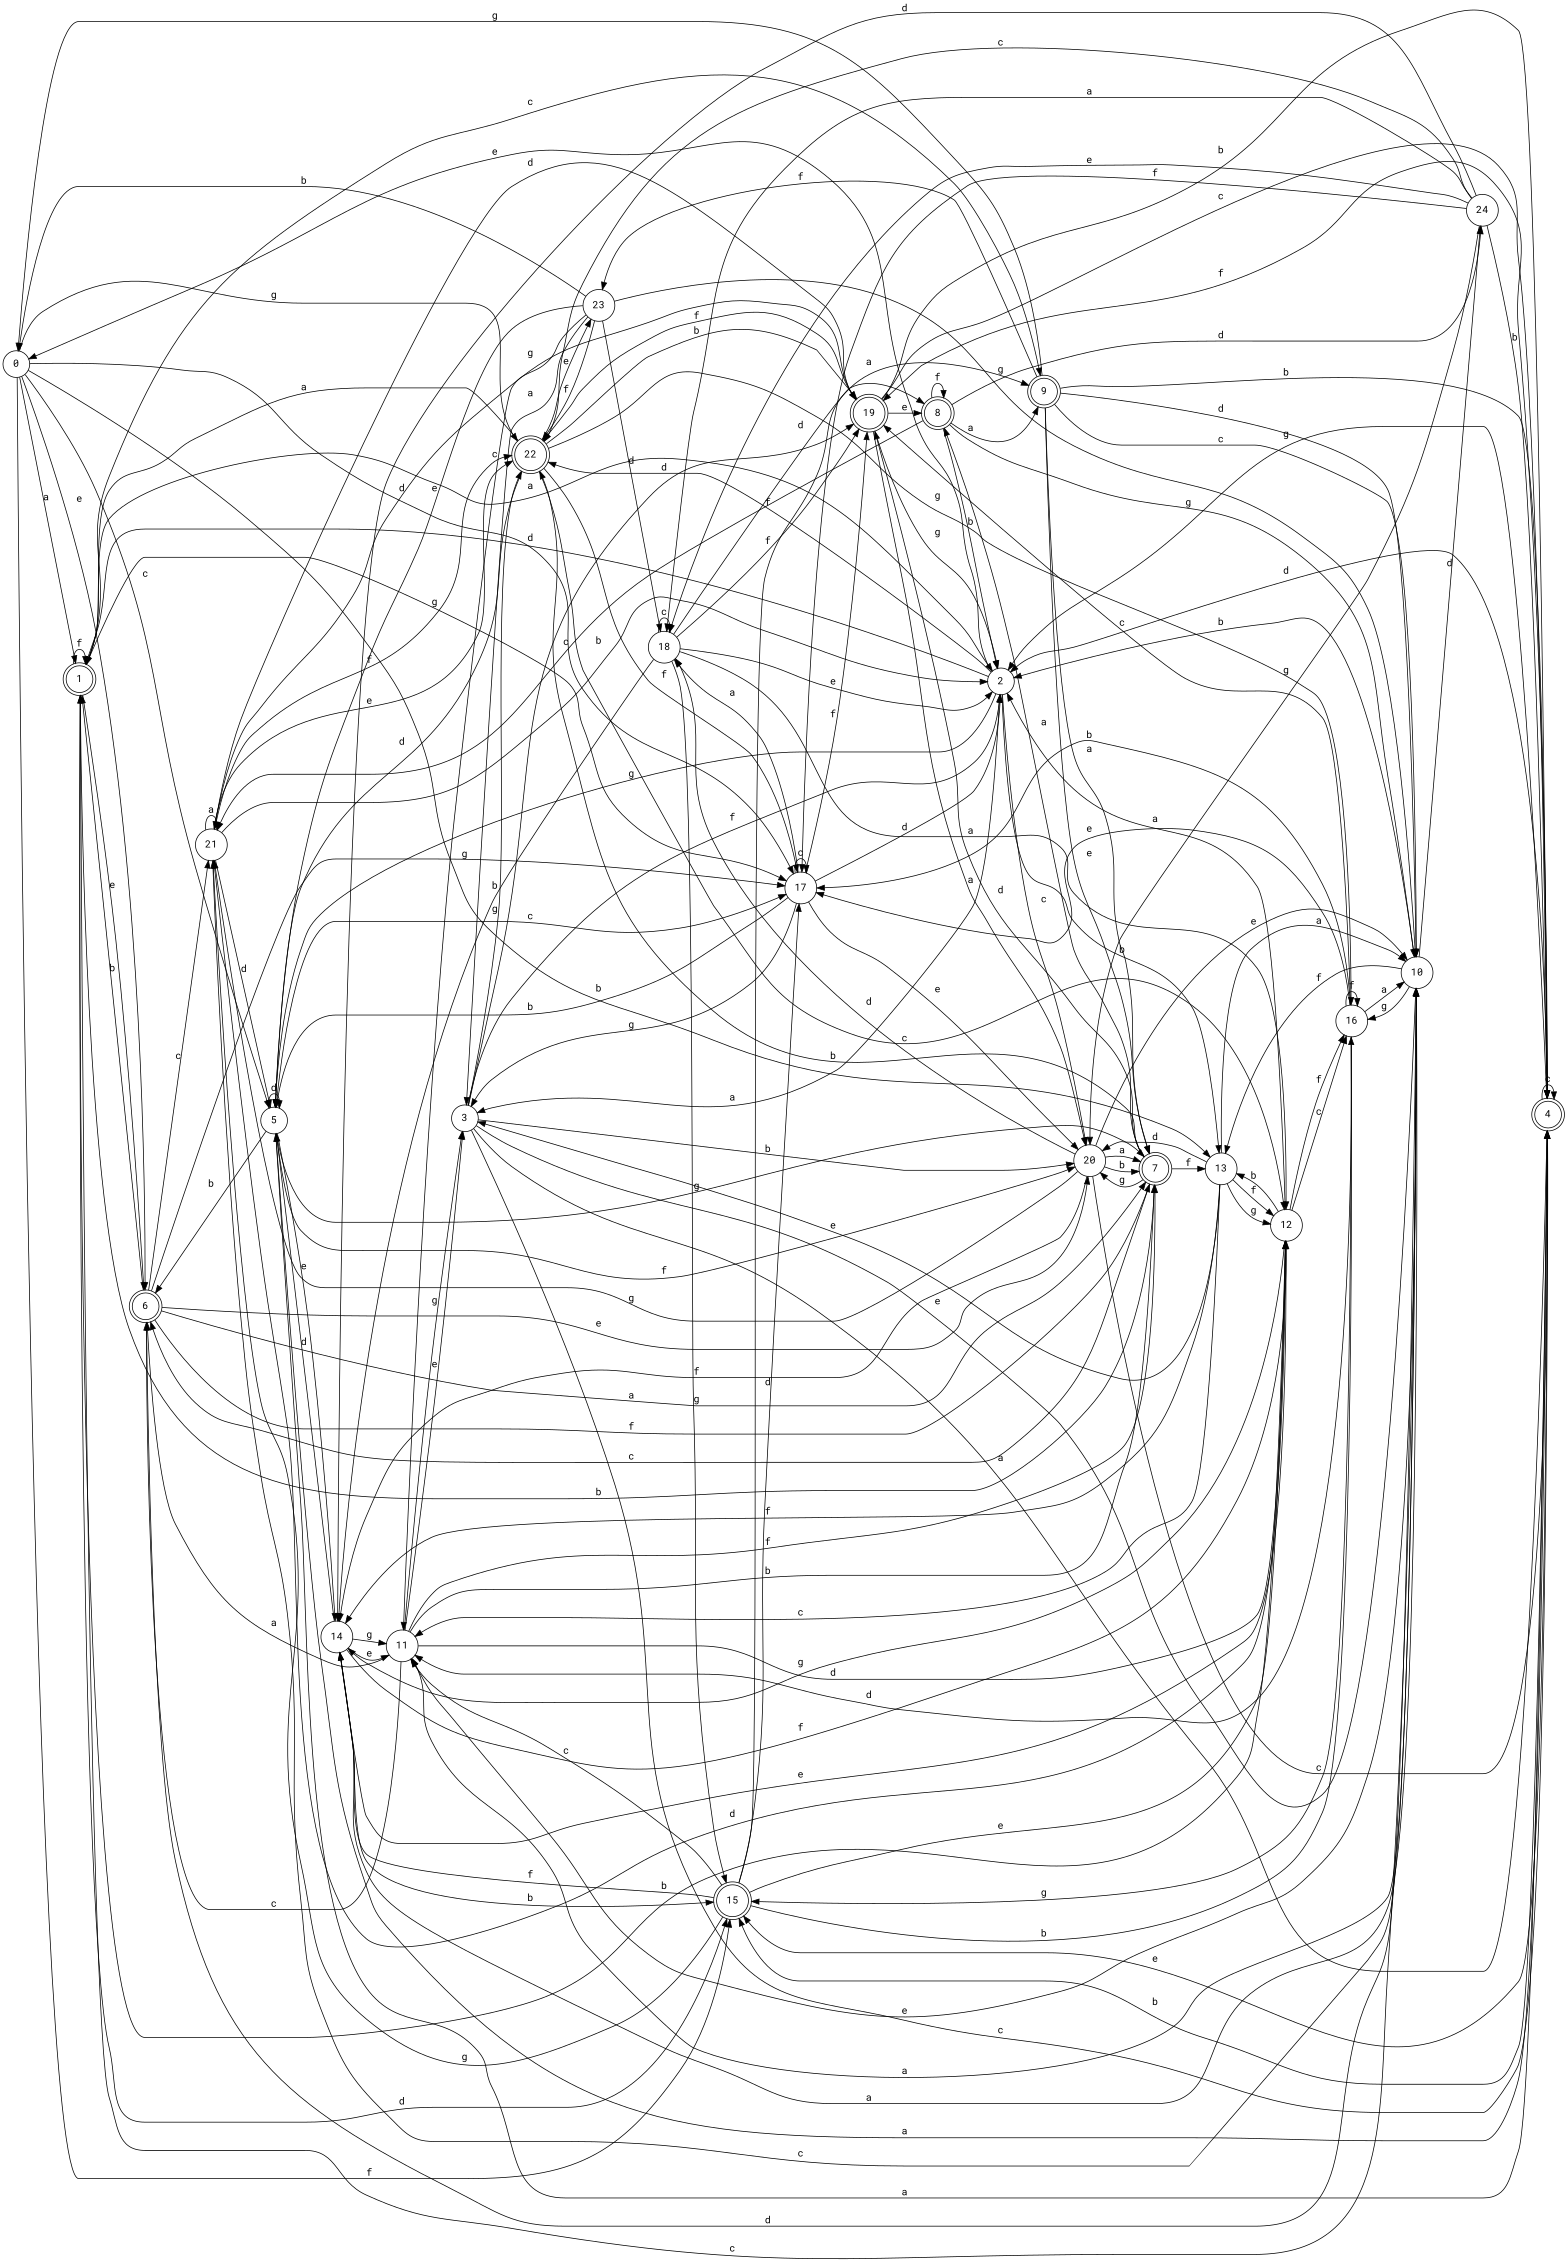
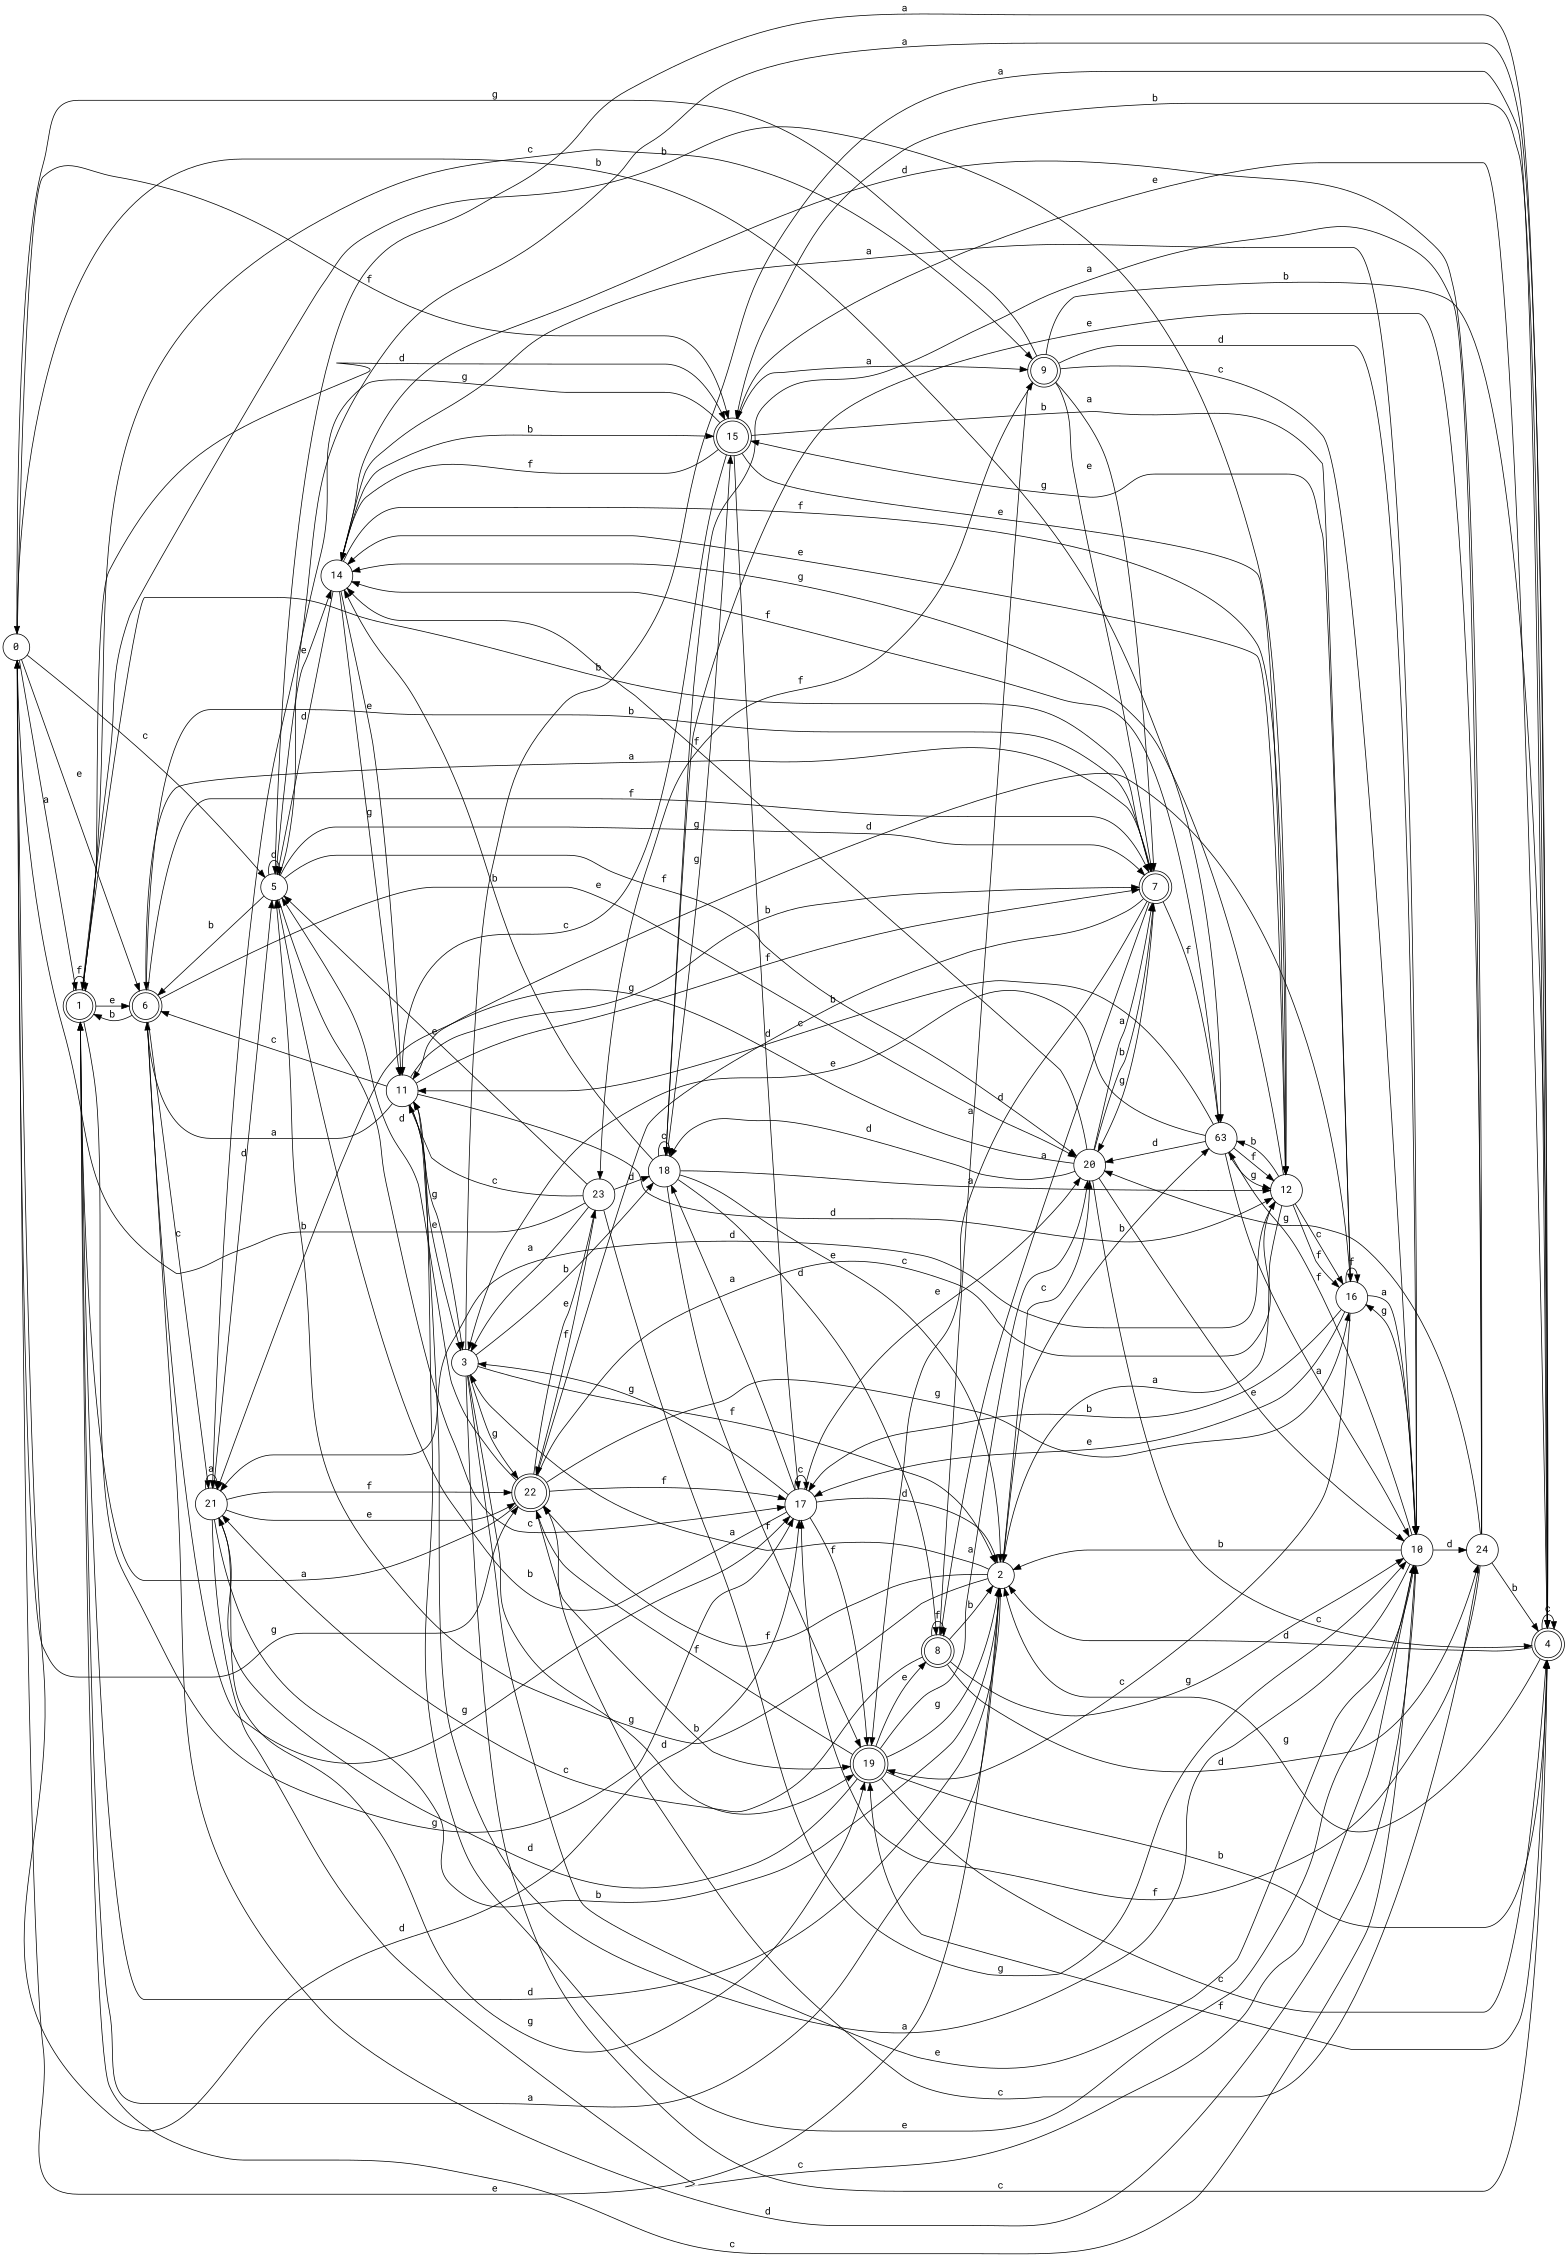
(772, 1155) -> (567, 1277)
(1221, 1169) -> (1221, 1138)
(632, 1457) -> (632, 711)
